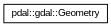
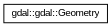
(56, 14) -> (56, 14)
